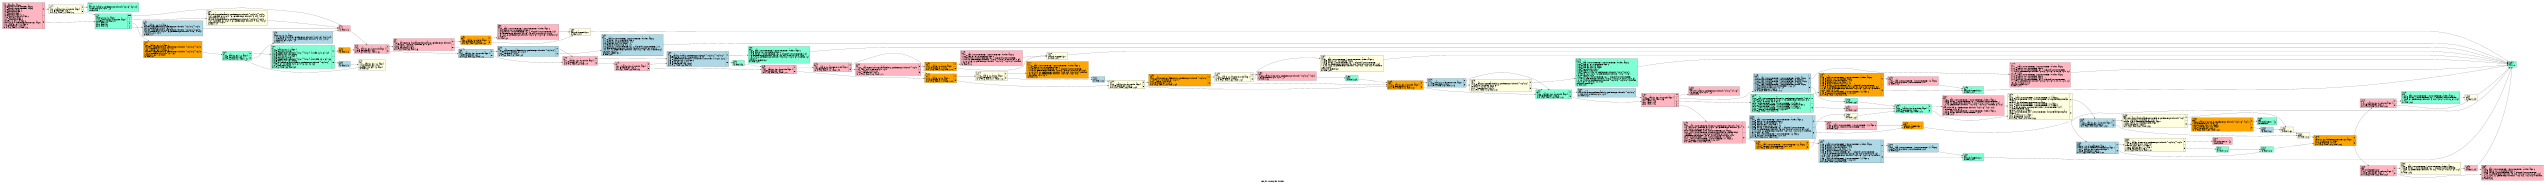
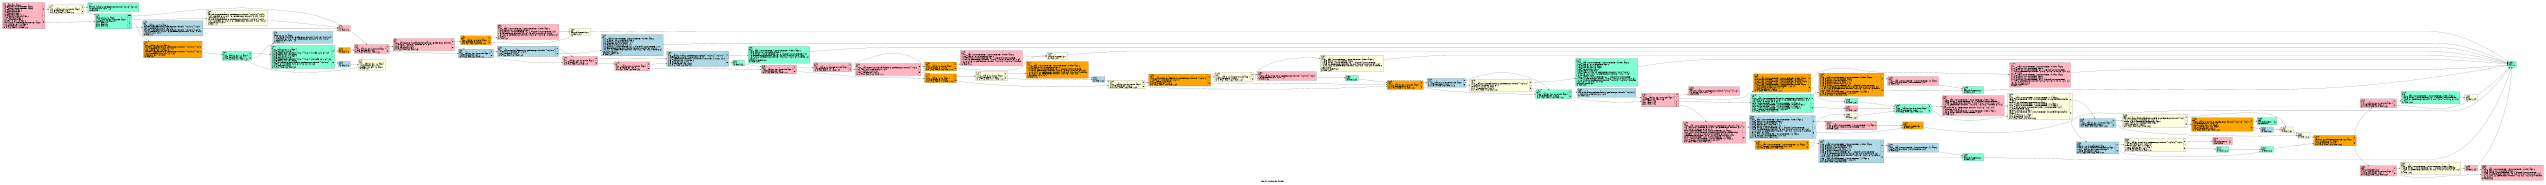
(1782, 83) -> (1782, 83)
